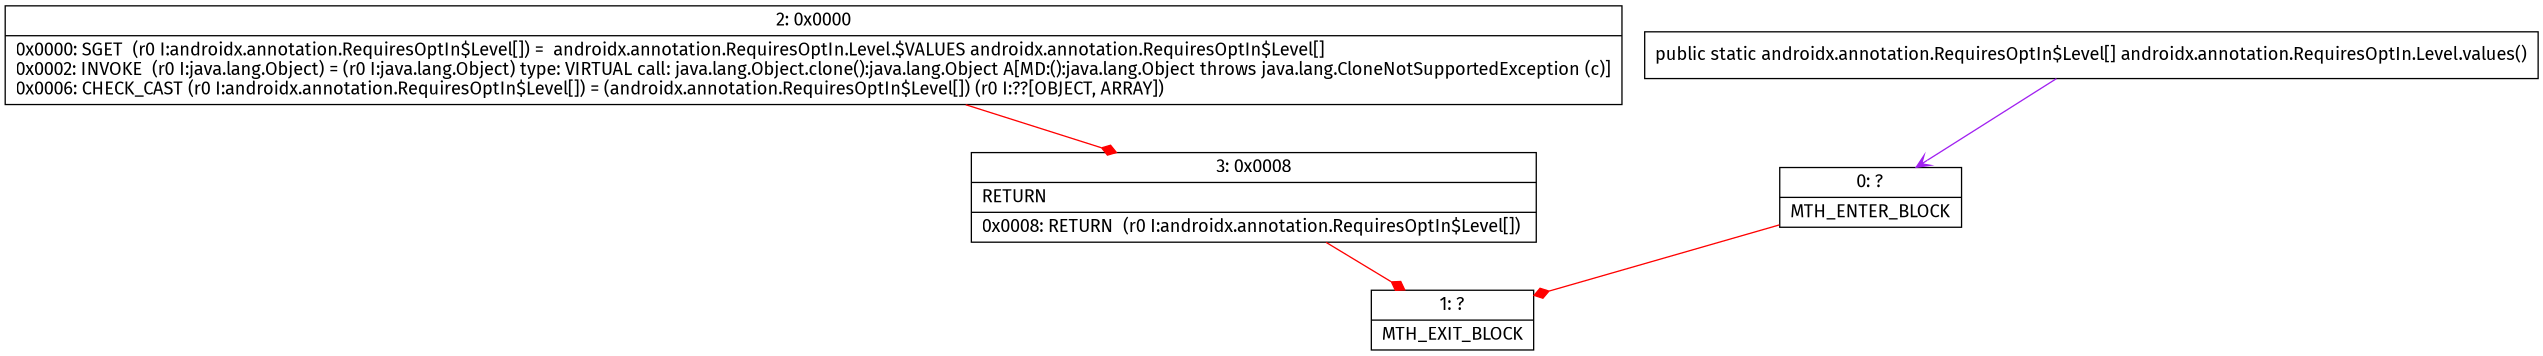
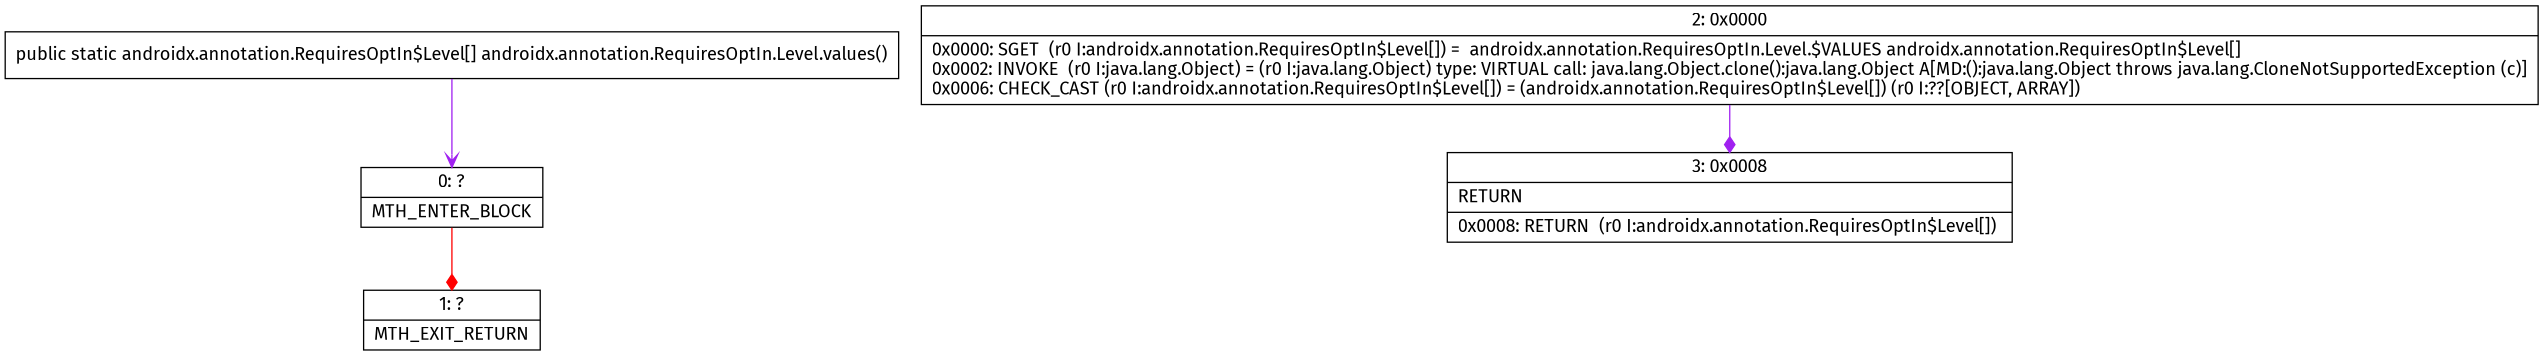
(1033, 126) -> (1730, 121)
(1359, 262) -> none
(1452, 334) -> (452, 334)
